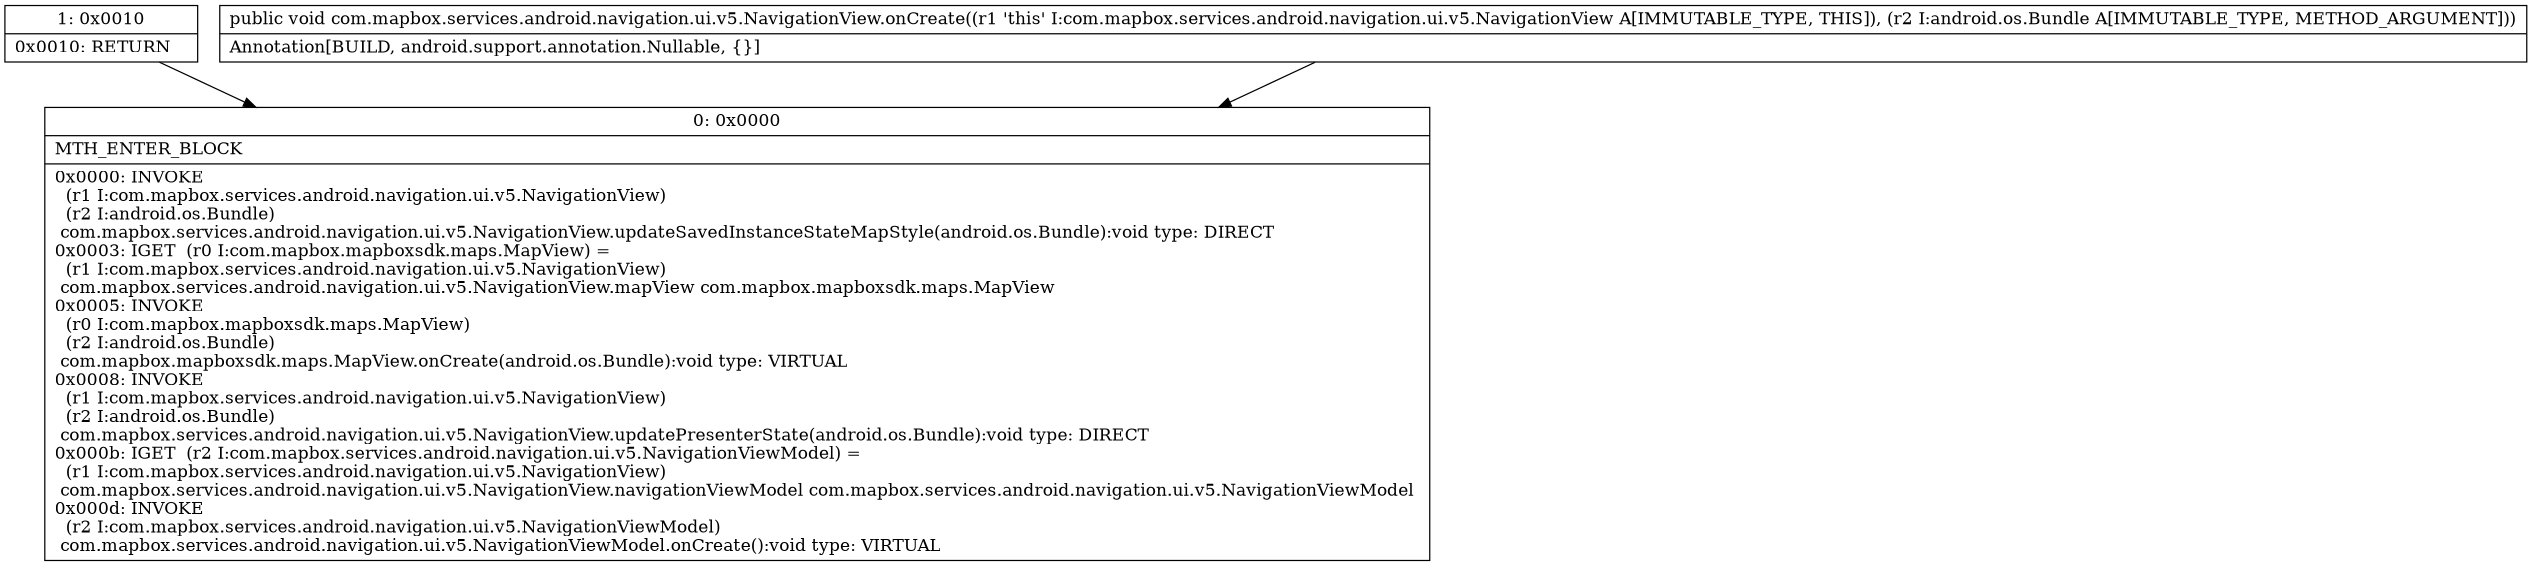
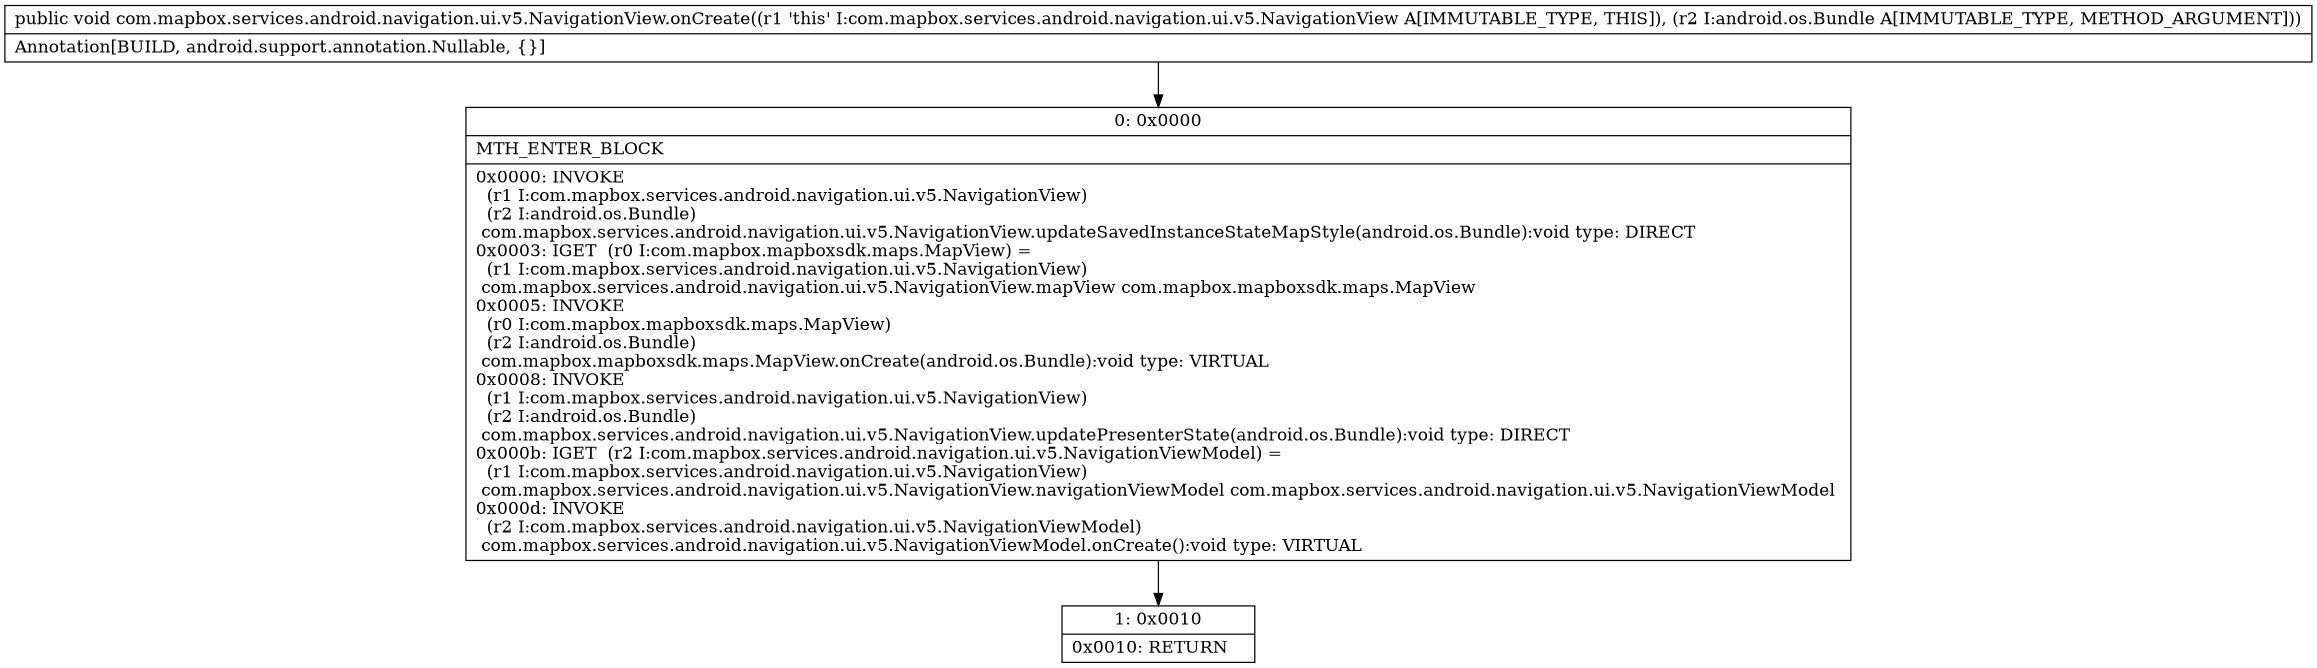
(202, 82) -> (1158, 577)
